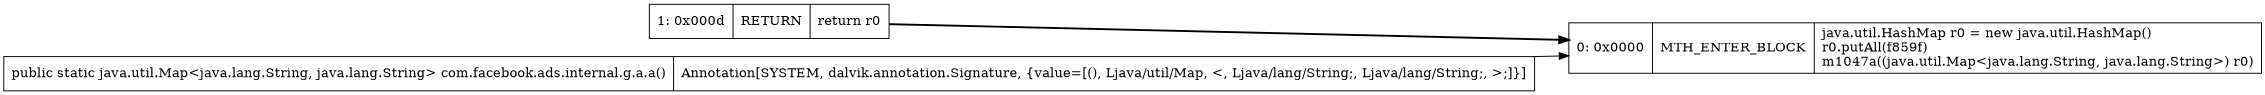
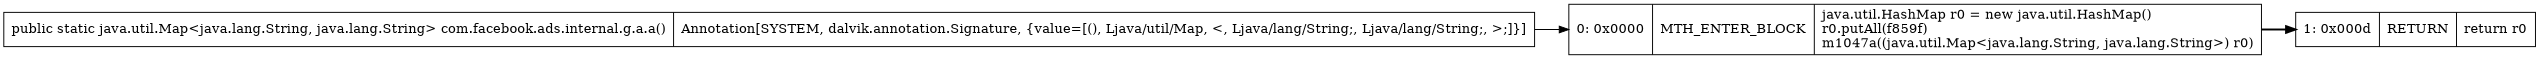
(1224, 32) -> (2274, 29)
